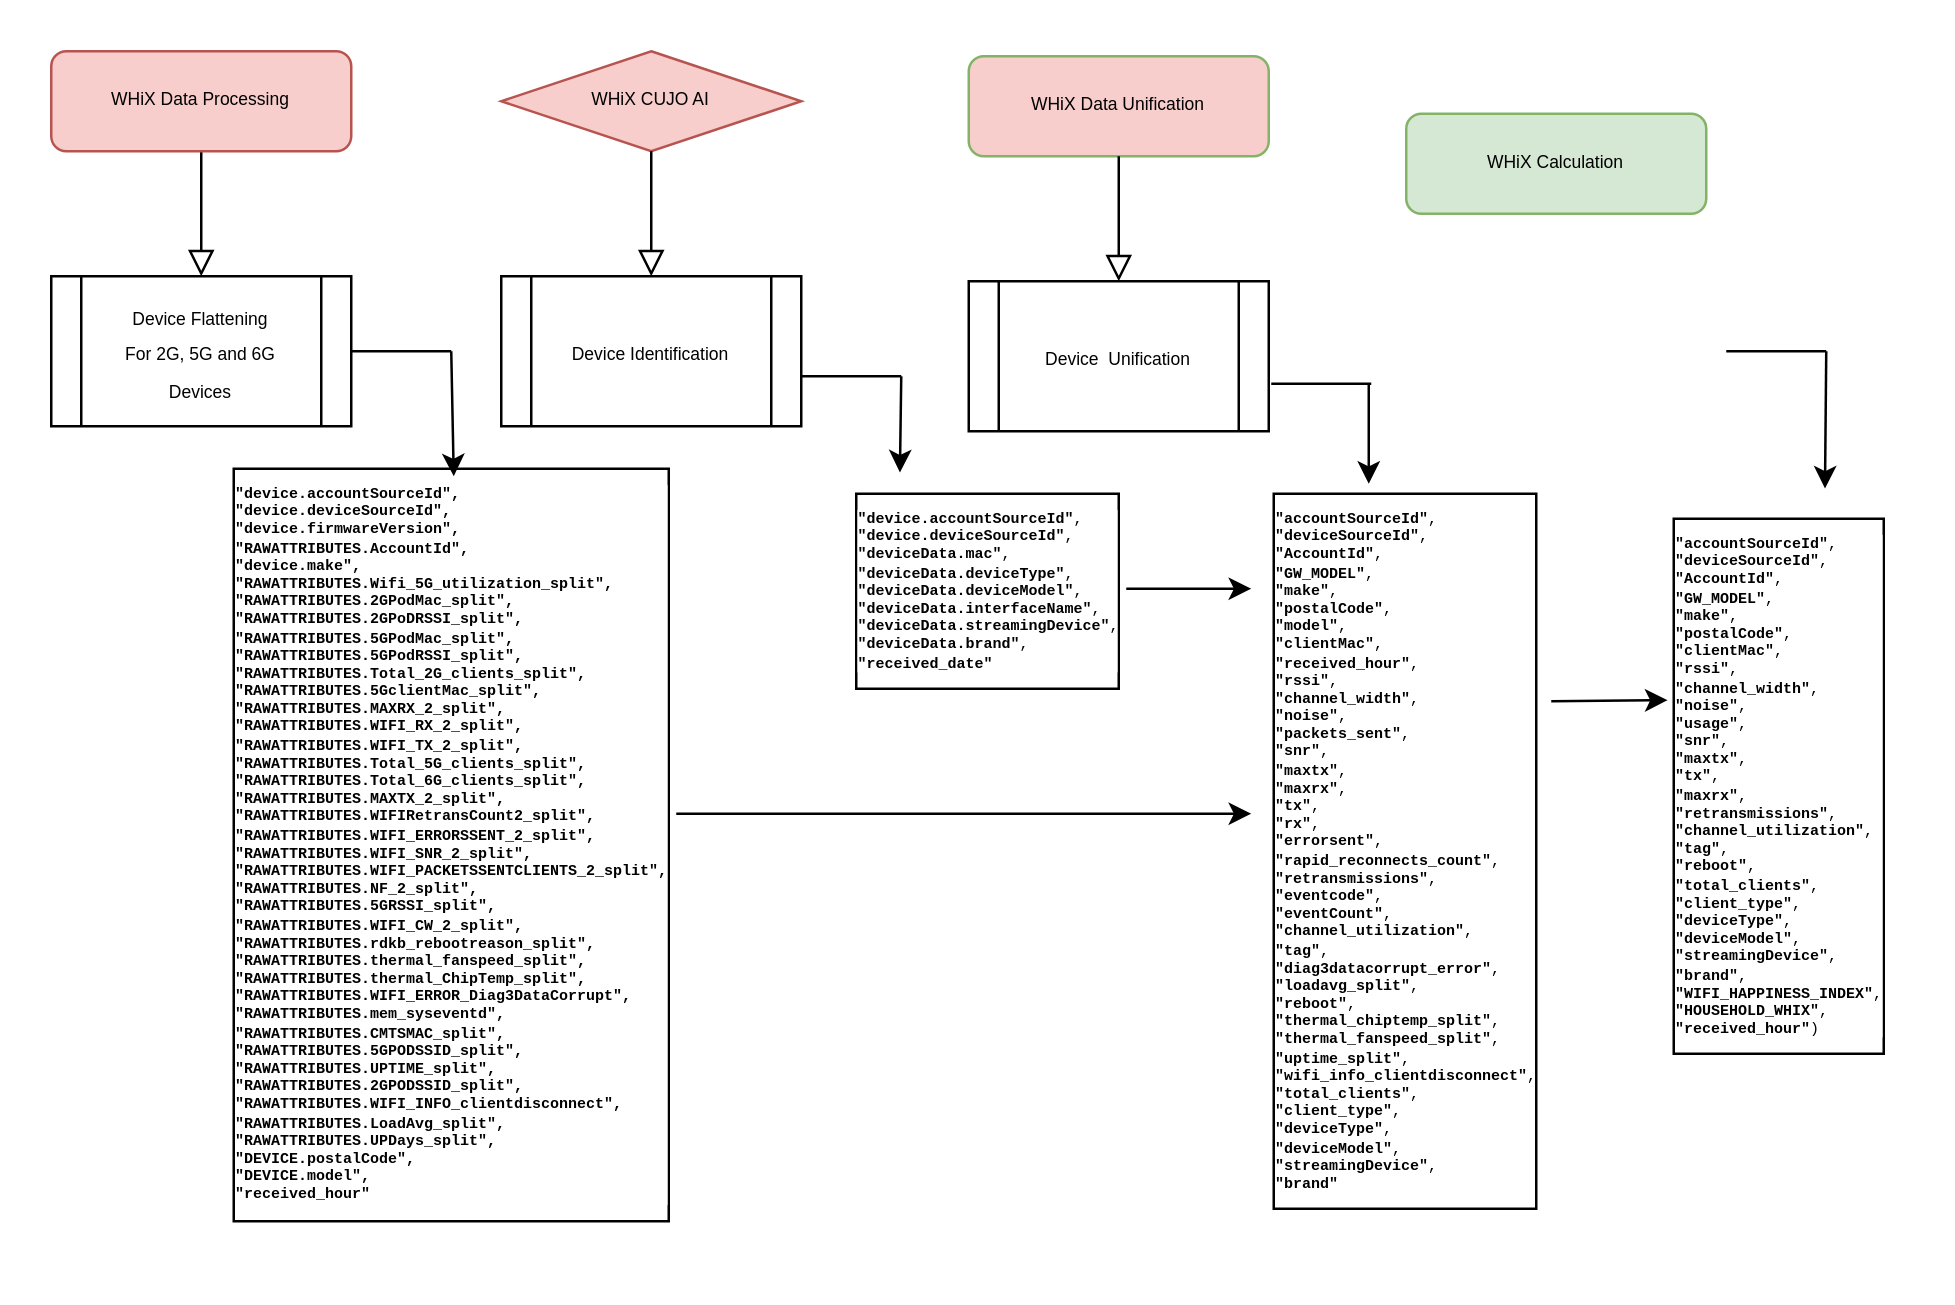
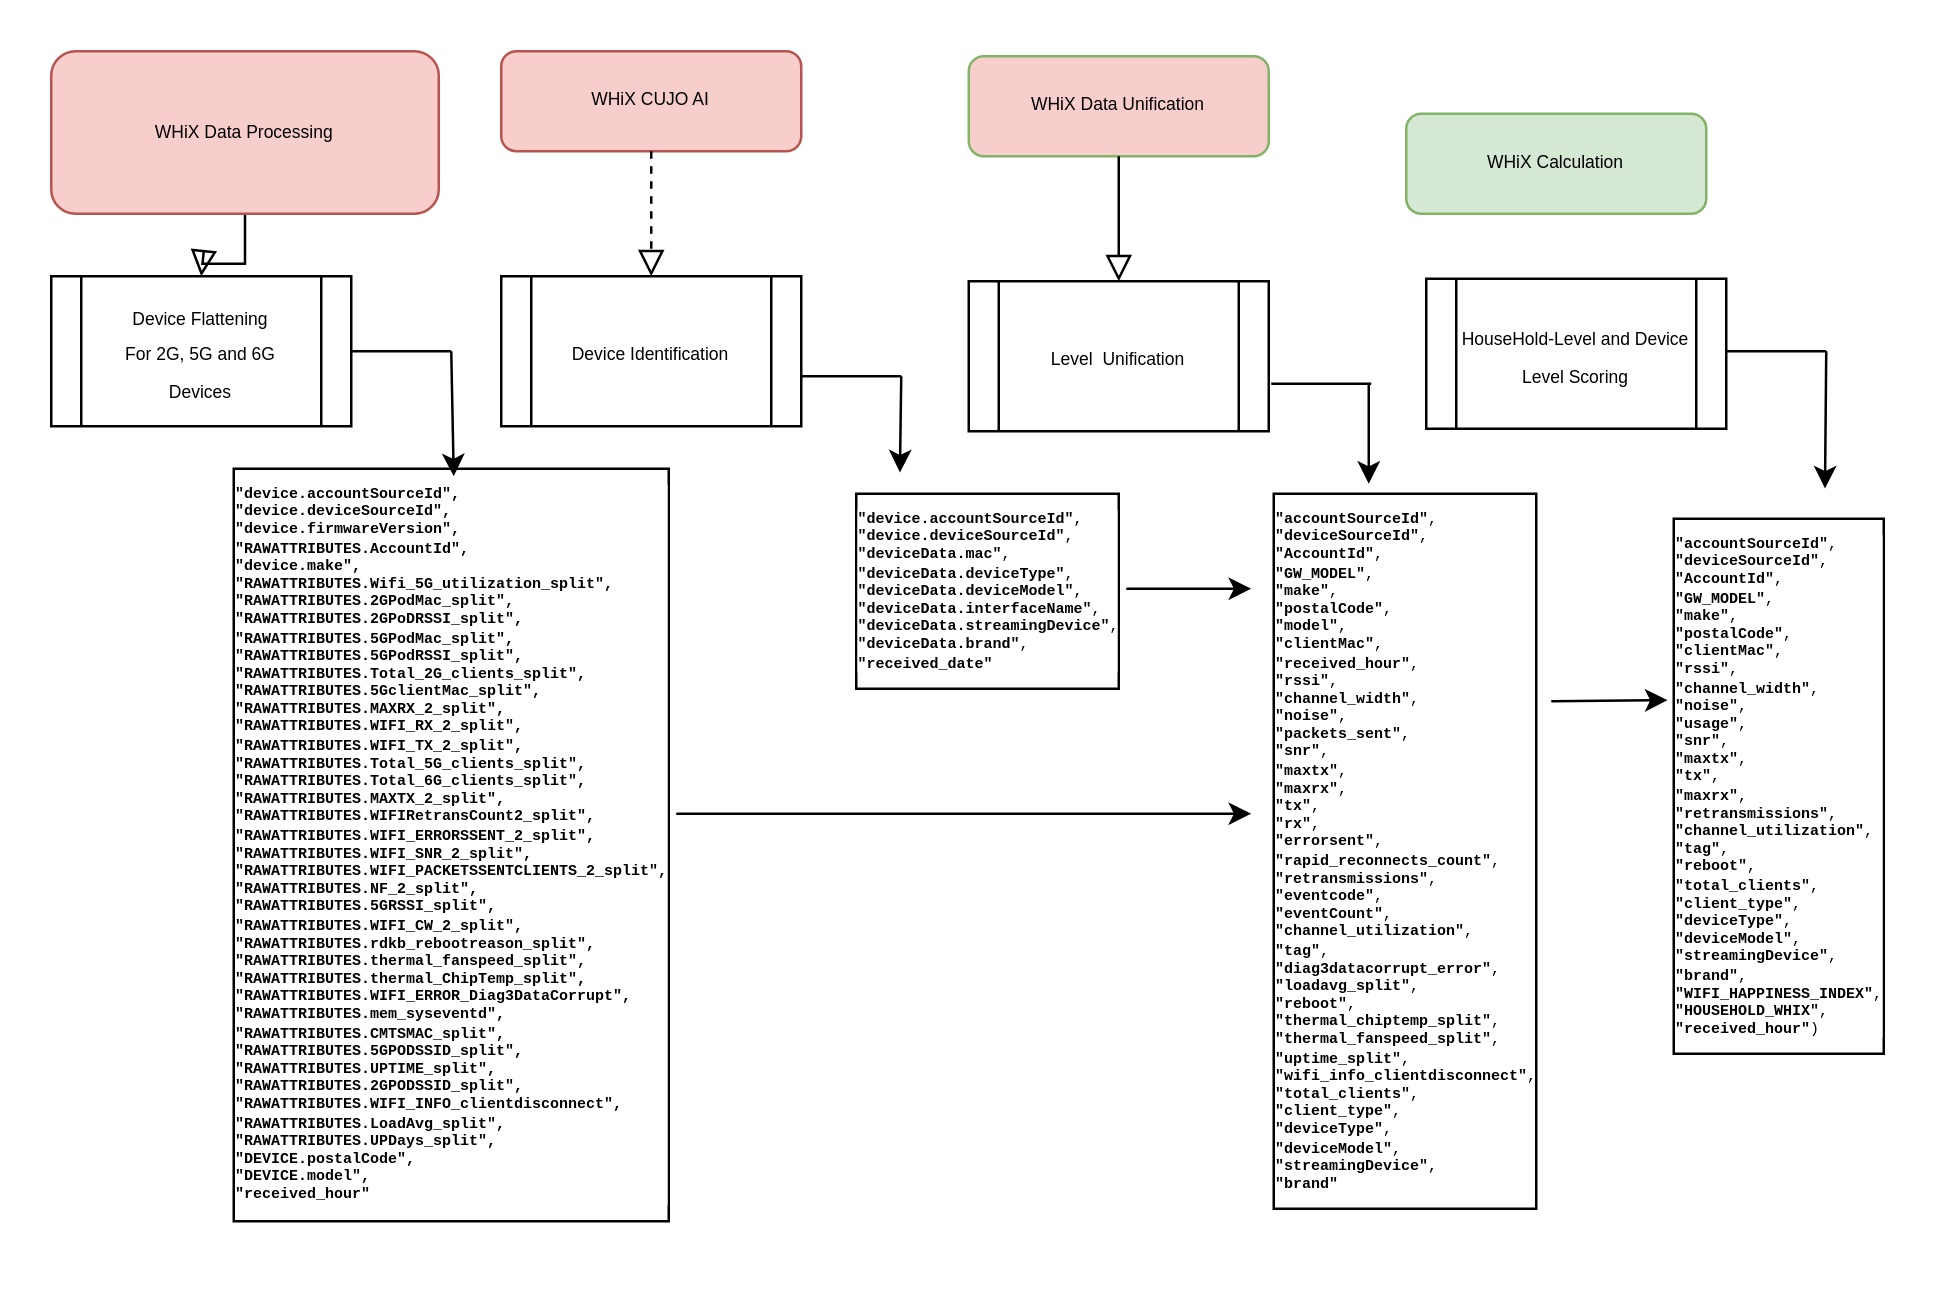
(201, 101) -> (245, 133)
(651, 101) -> (651, 101)
(651, 204) -> (651, 204)
none -> (1576, 354)
(1119, 356) -> (1119, 356)
